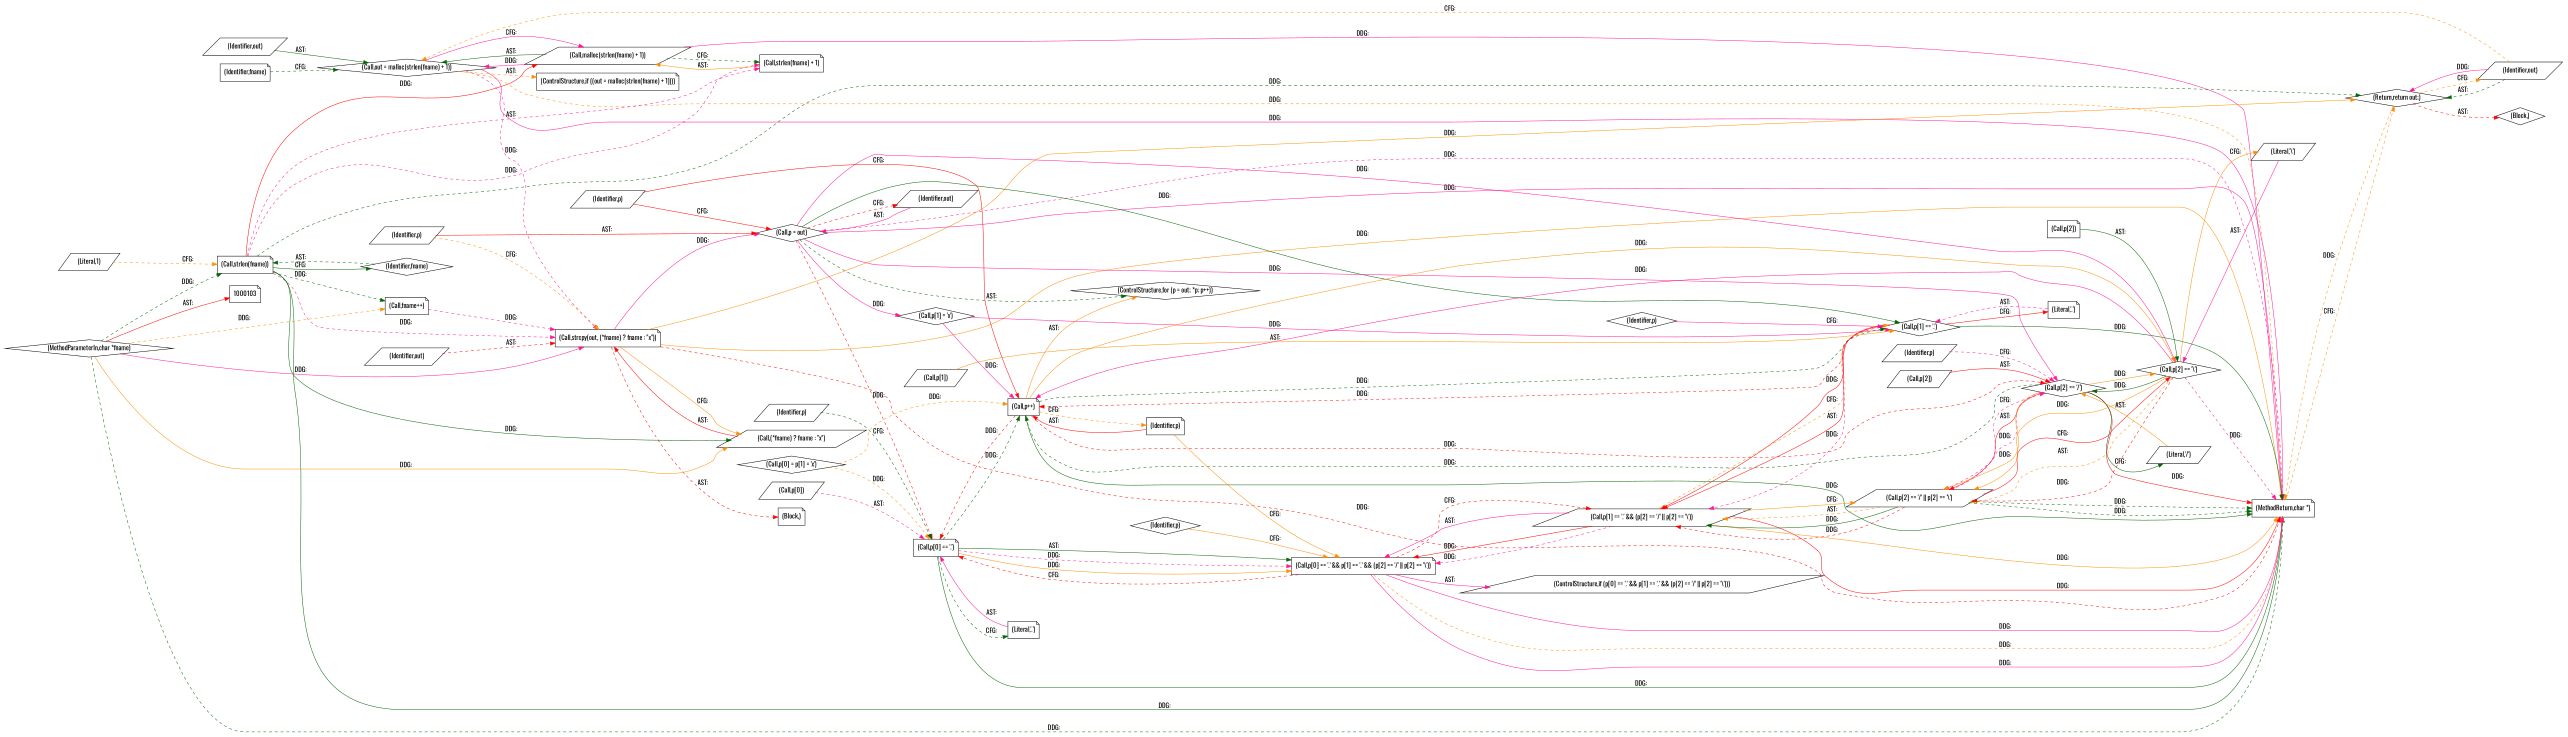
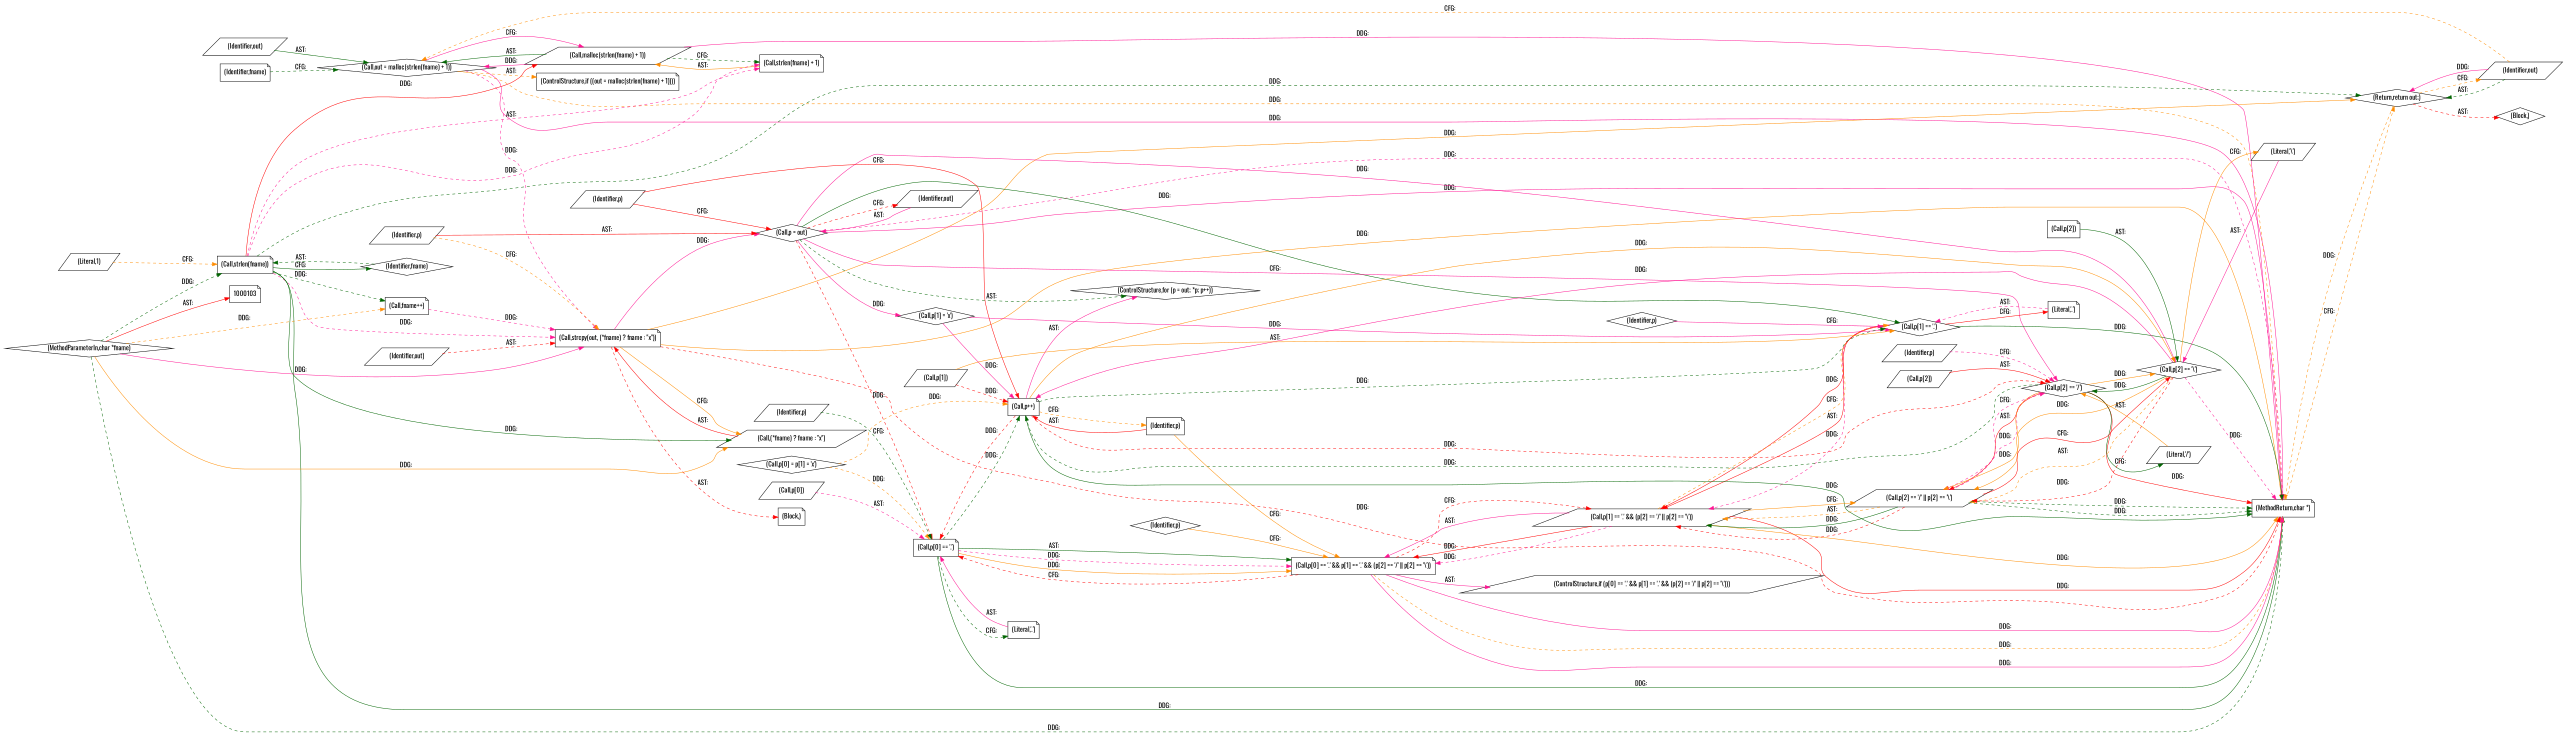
(1276, 269) -> (1276, 269)
(1062, 331) -> (1062, 331)
(1477, 397) -> (980, 393)
